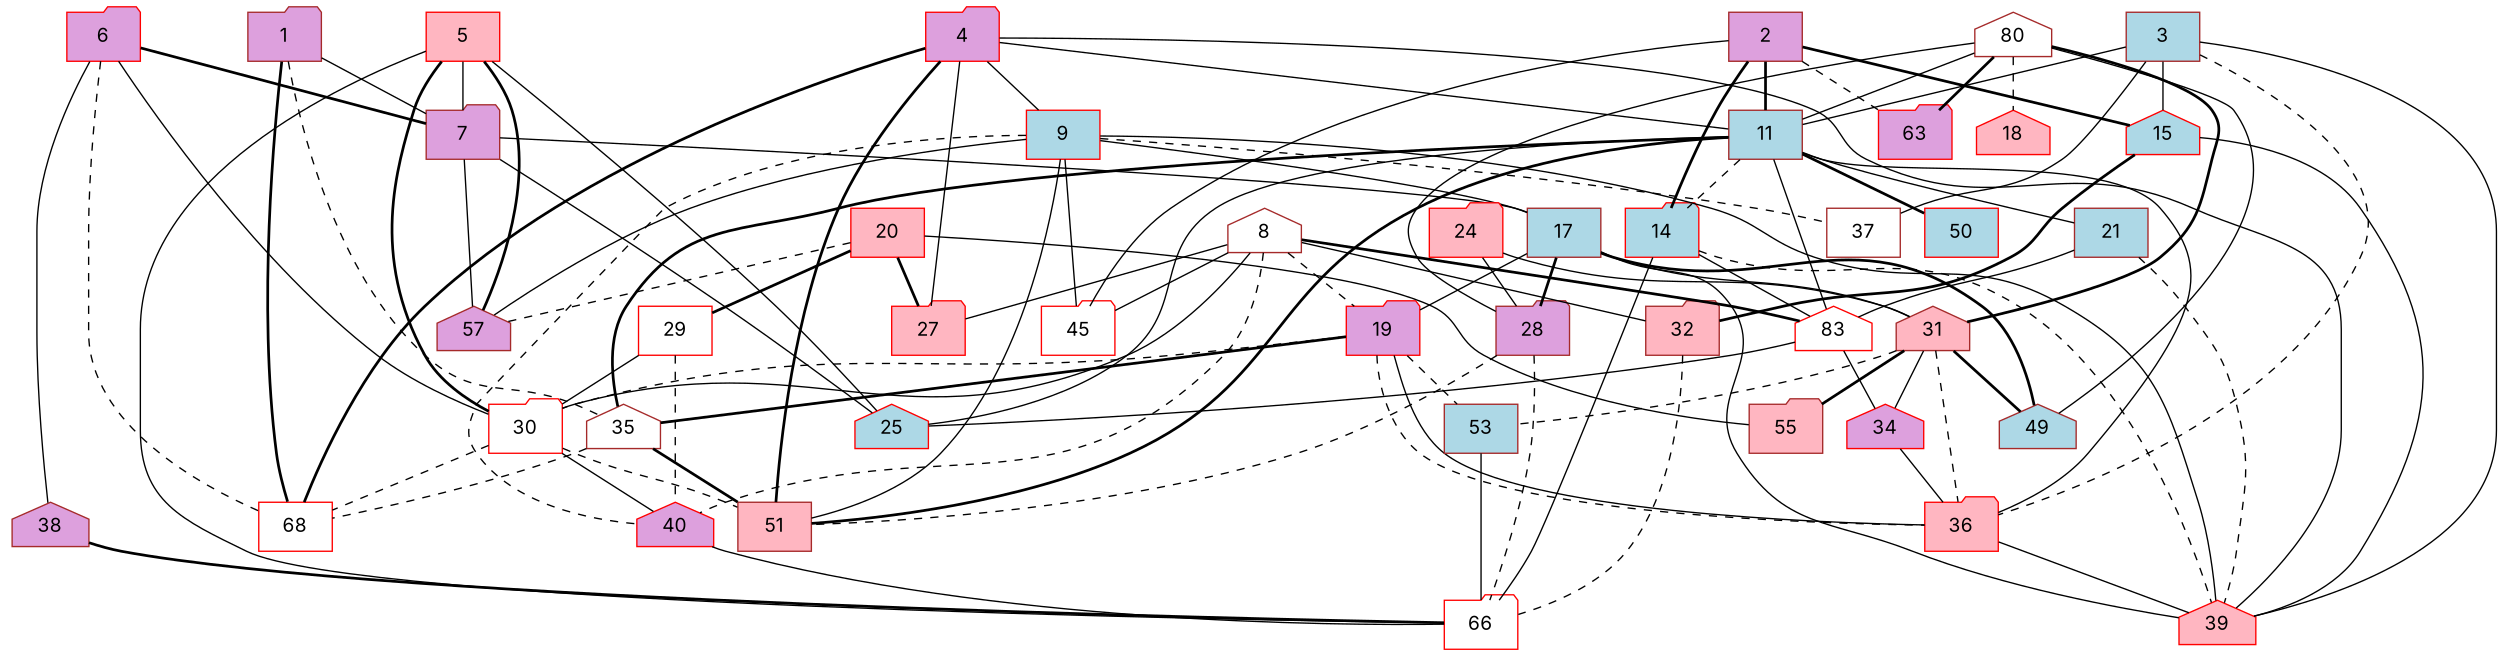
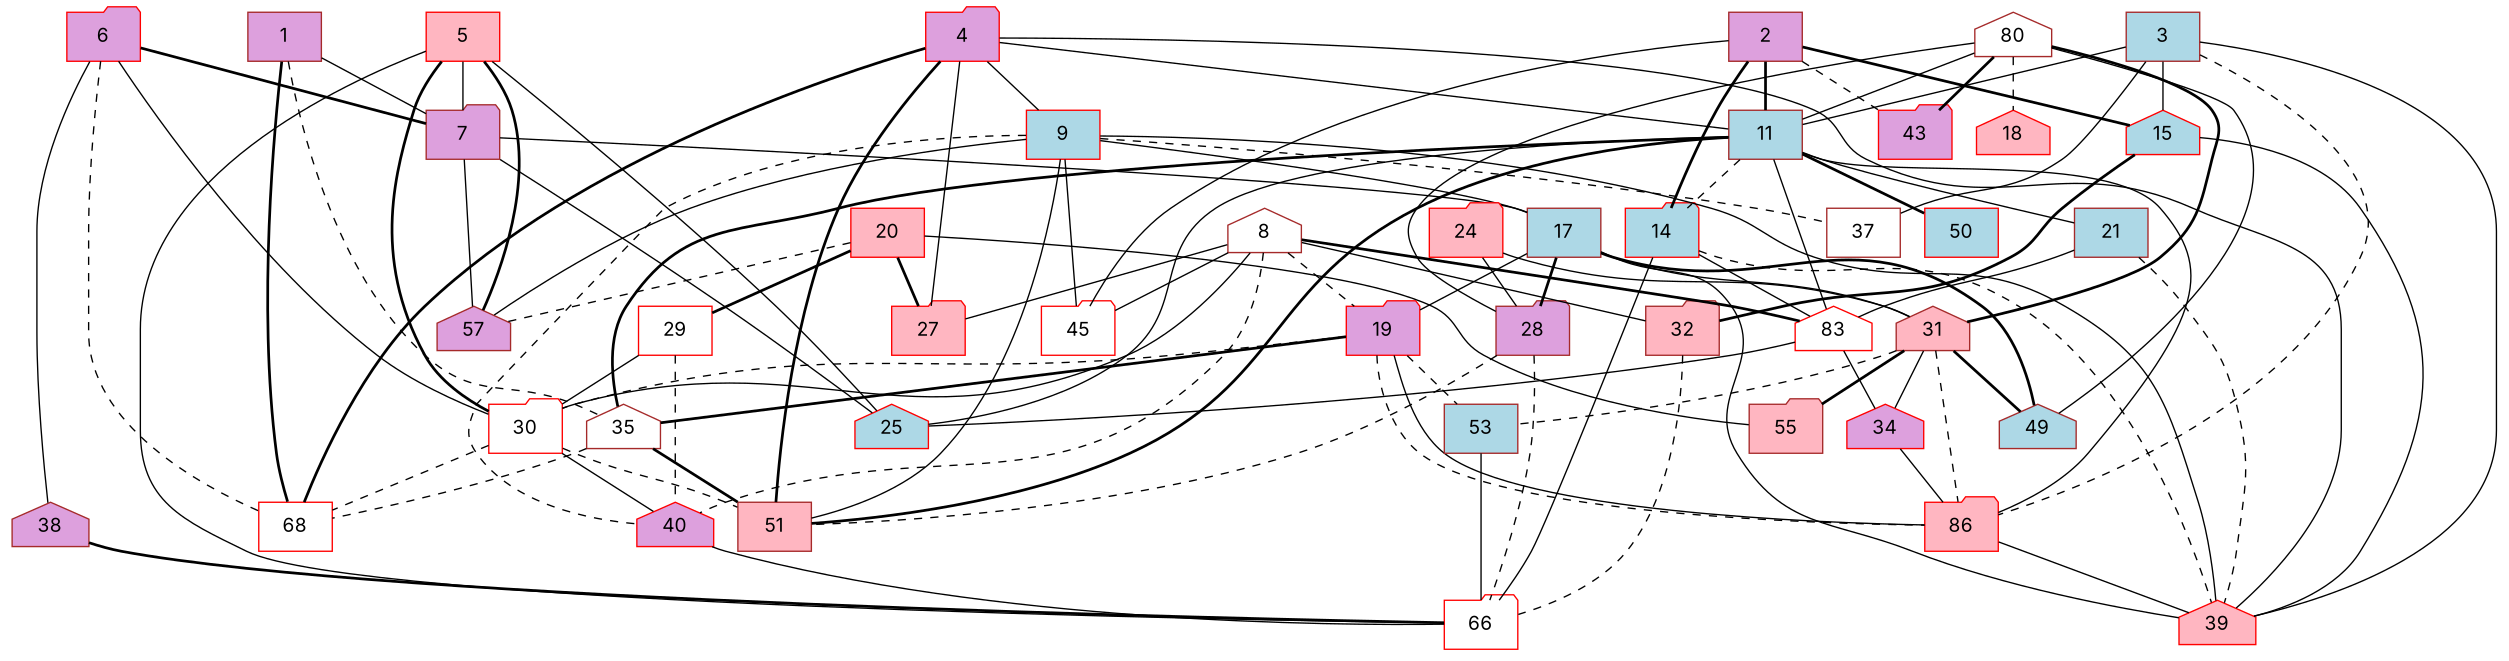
(285, 37) -> (285, 37)
(1915, 135) -> (1915, 135)
(1961, 527) -> (1961, 527)
